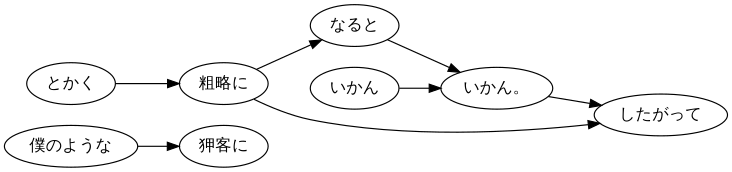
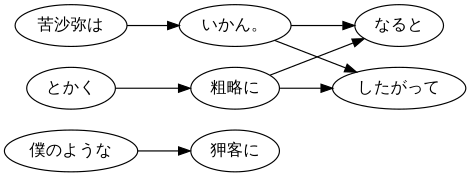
(418, 54) -> (317, 26)
(355, 88) -> (71, 26)
